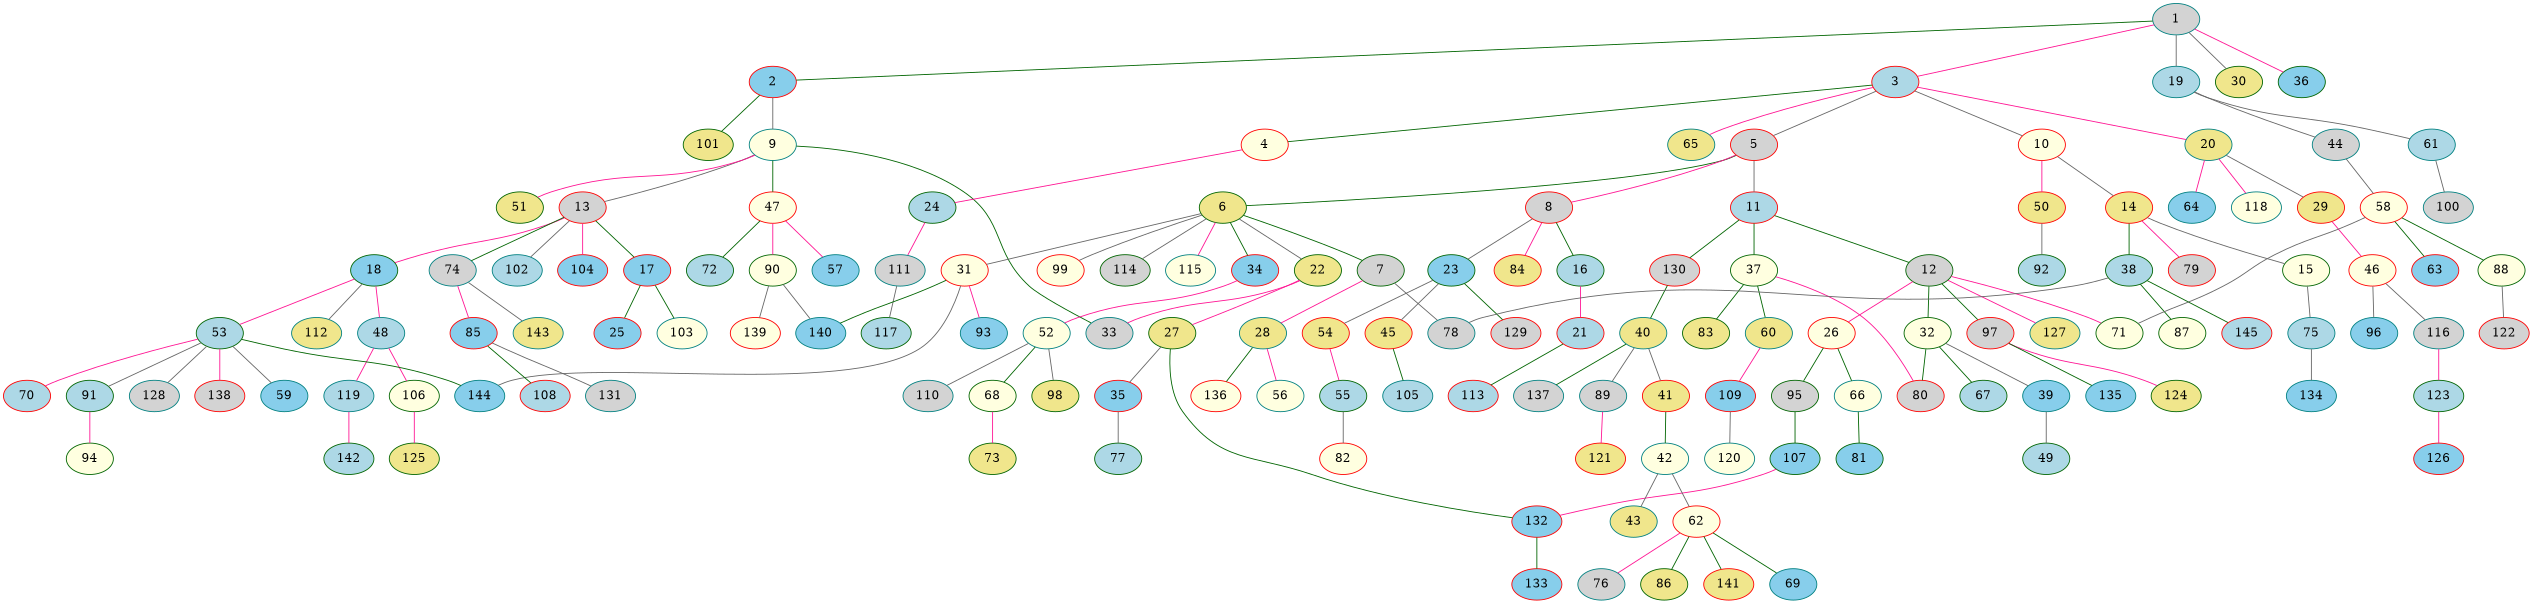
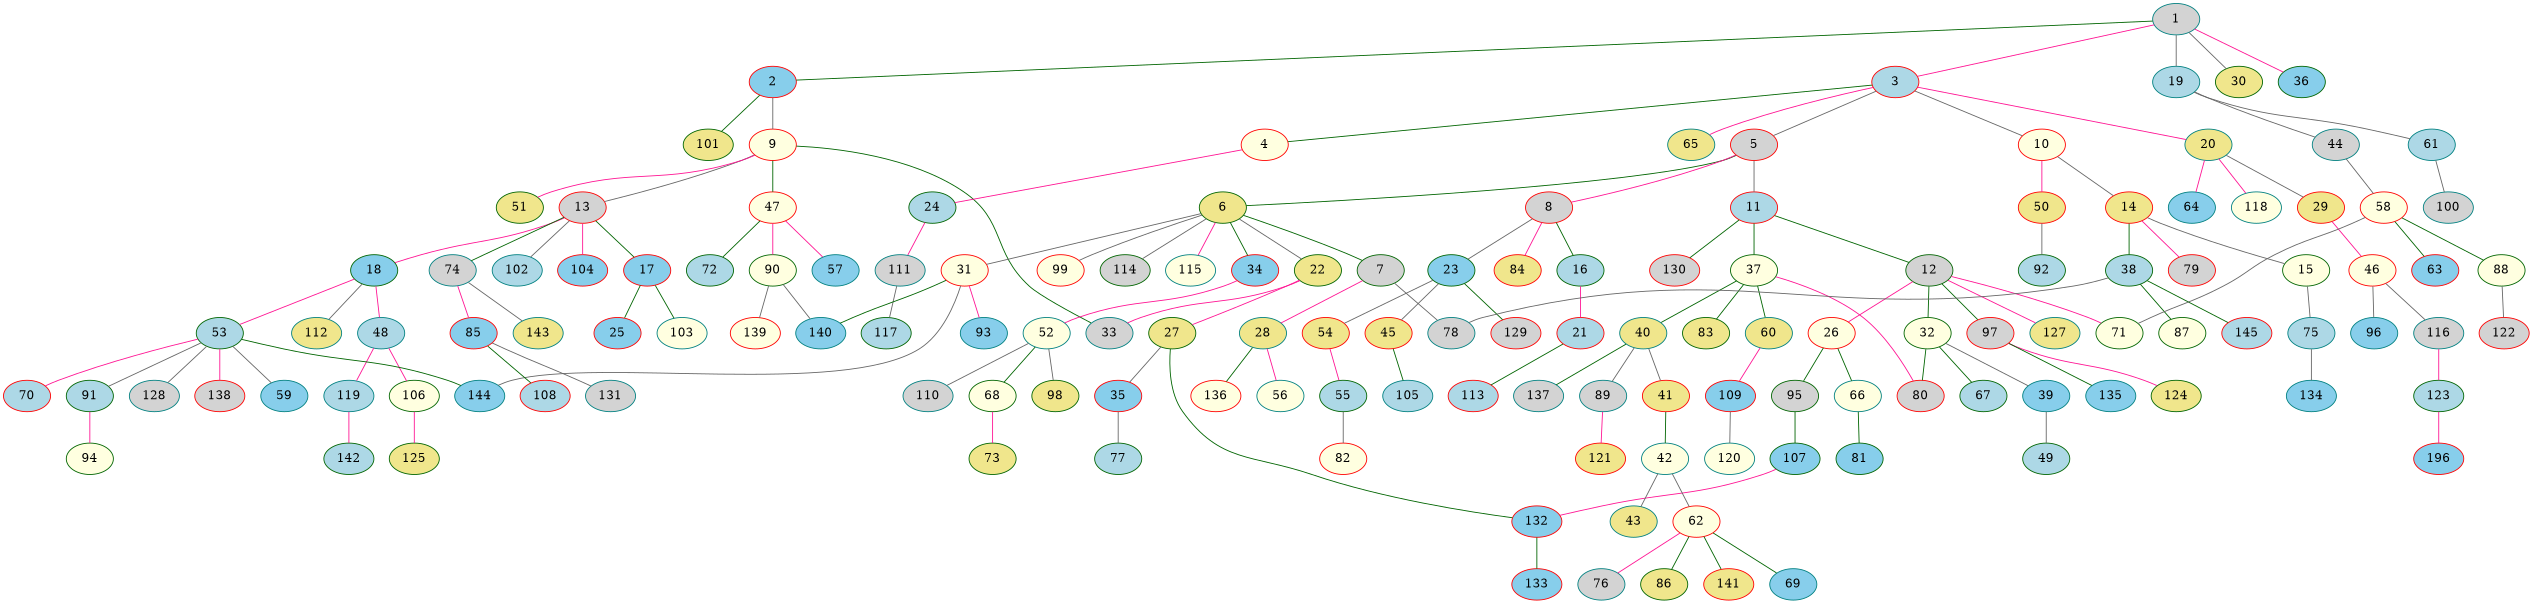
(773, 145) -> (773, 145)
(1659, 302) -> (1699, 302)
(2439, 459) -> (2439, 459)
